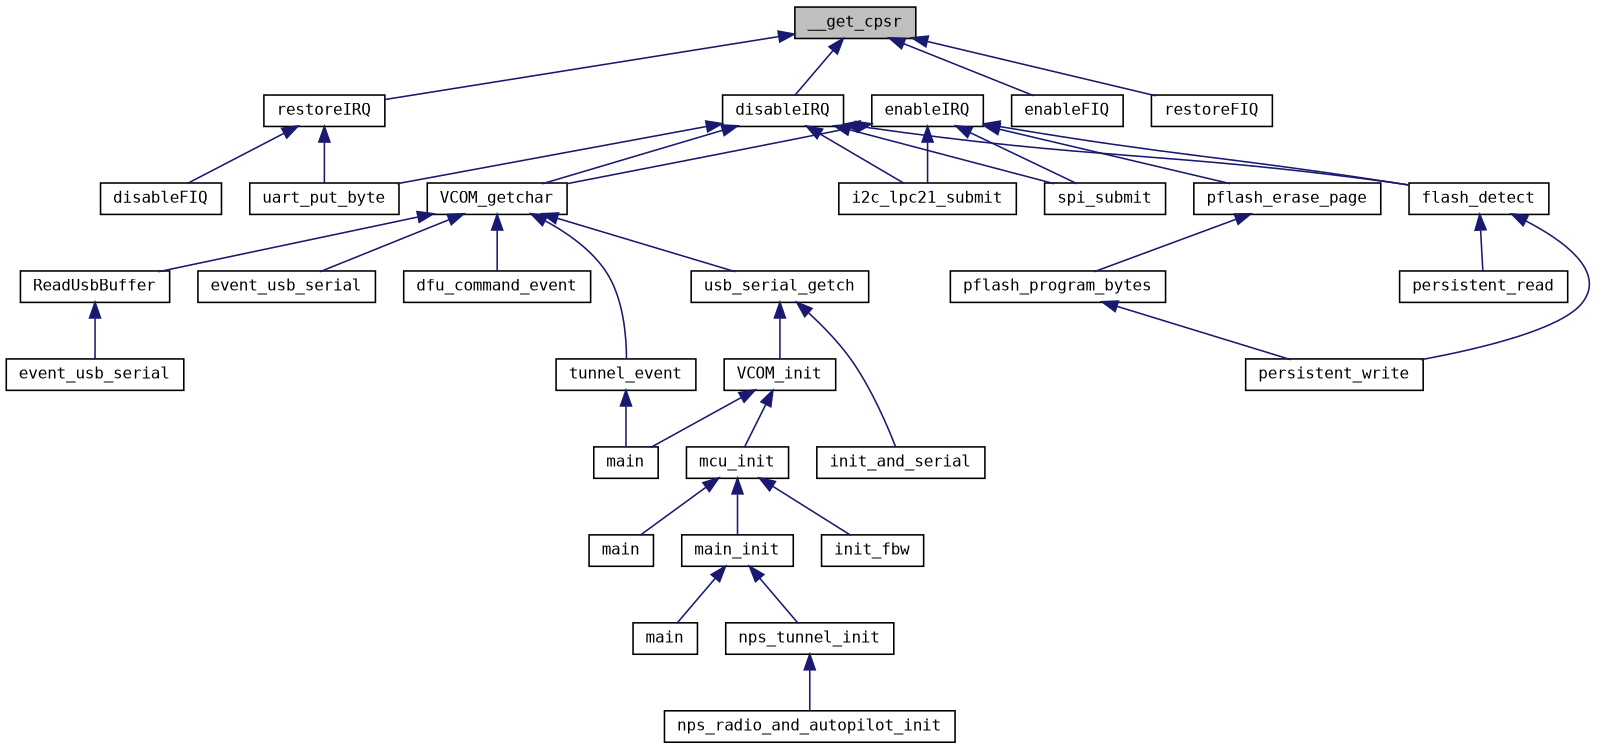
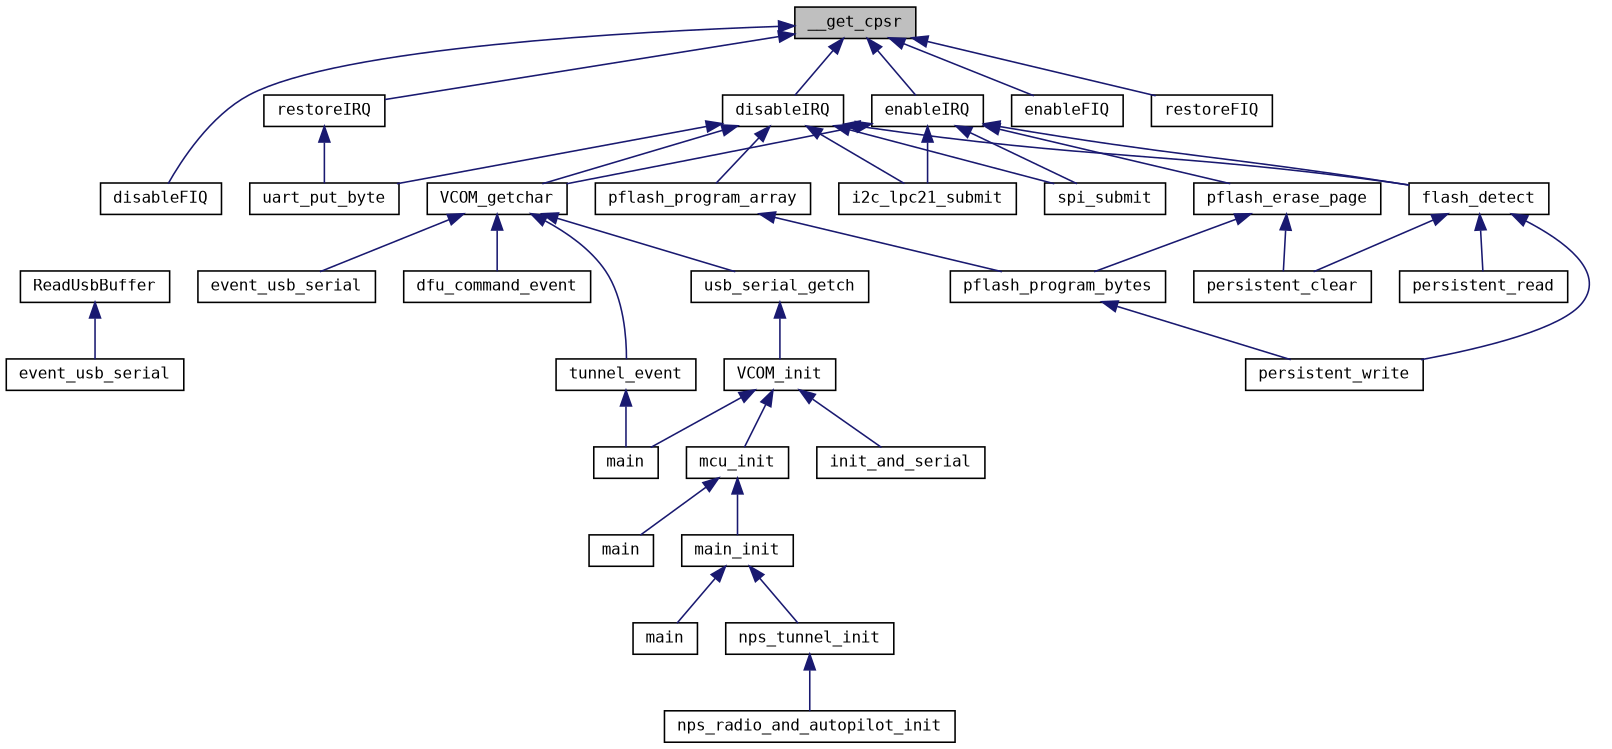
none -> (897, 73)
(235, 158) -> (450, 50)
none -> (703, 199)
(288, 244) -> none
none -> (1283, 287)
(861, 374) -> (847, 423)
(873, 551) -> none
